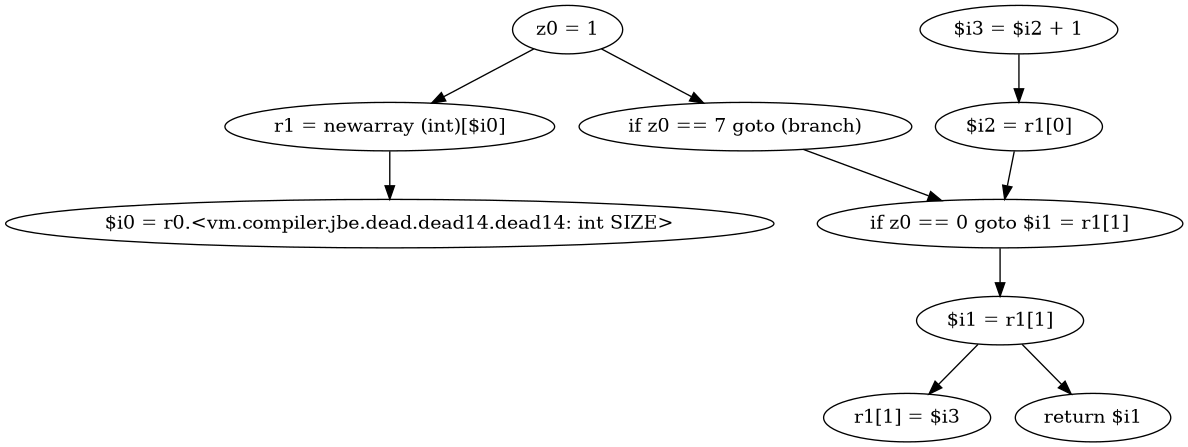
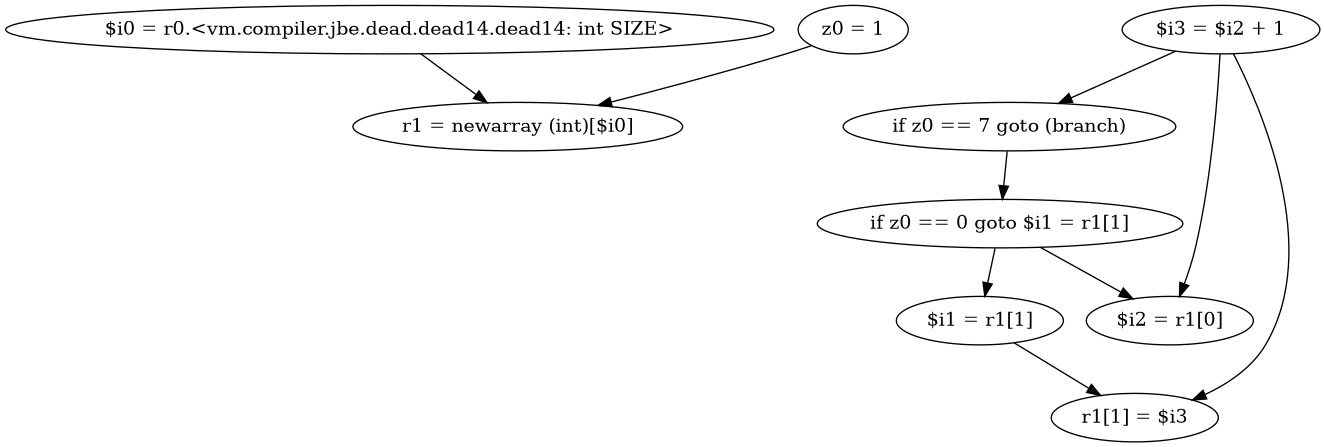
(646, 73) -> (1123, 75)
(390, 169) -> (448, 74)
(1011, 169) -> (1081, 270)
none -> (1288, 236)
(1093, 418) -> none
